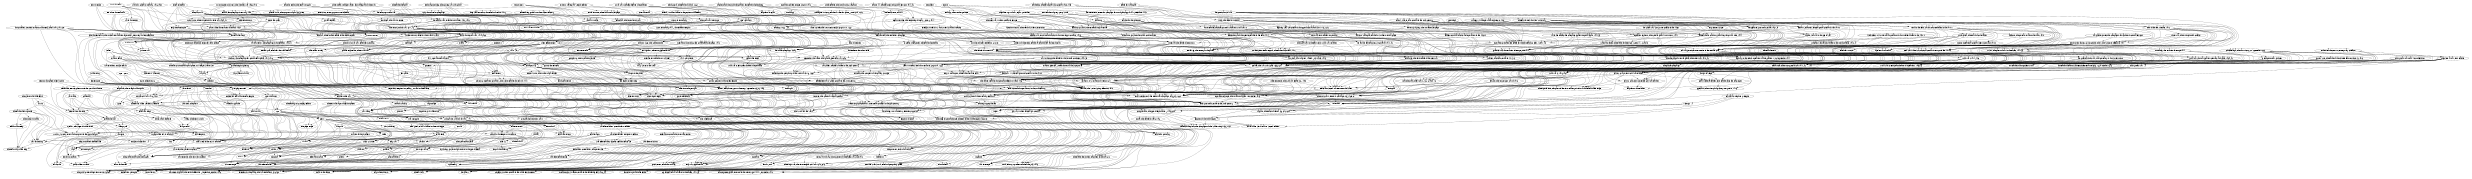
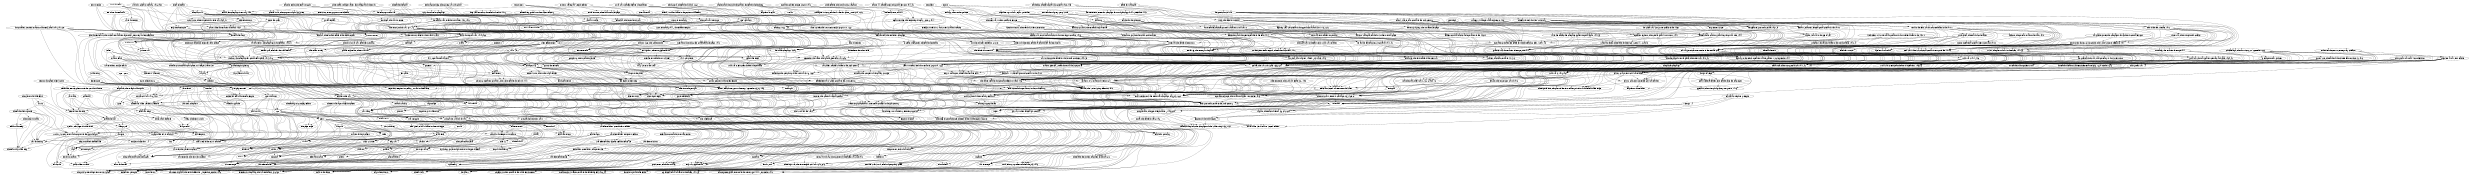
(237, 5) -> none
(790, 13) -> (790, 13)
